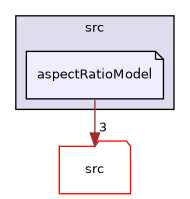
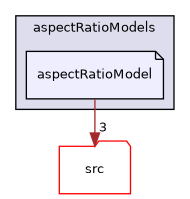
(95, 28) -> (95, 28)
